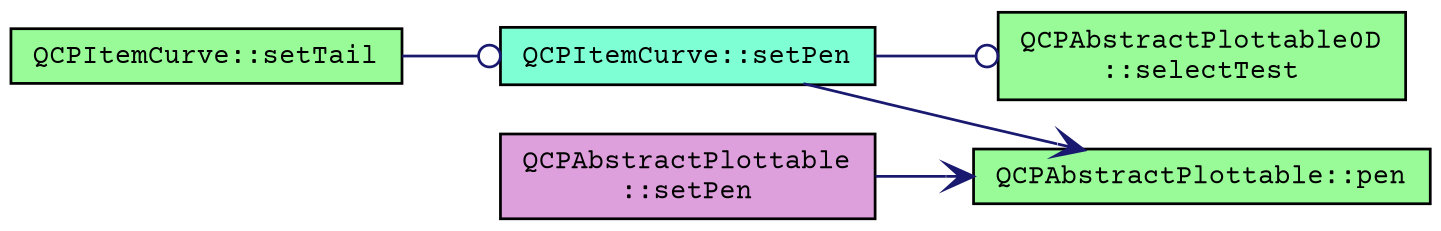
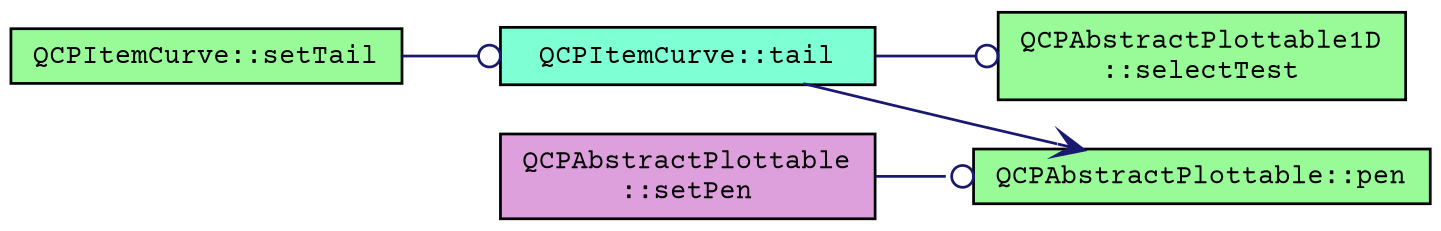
(688, 56) -> (688, 56)
(1202, 56) -> (1202, 56)
(911, 176) -> (911, 176)
